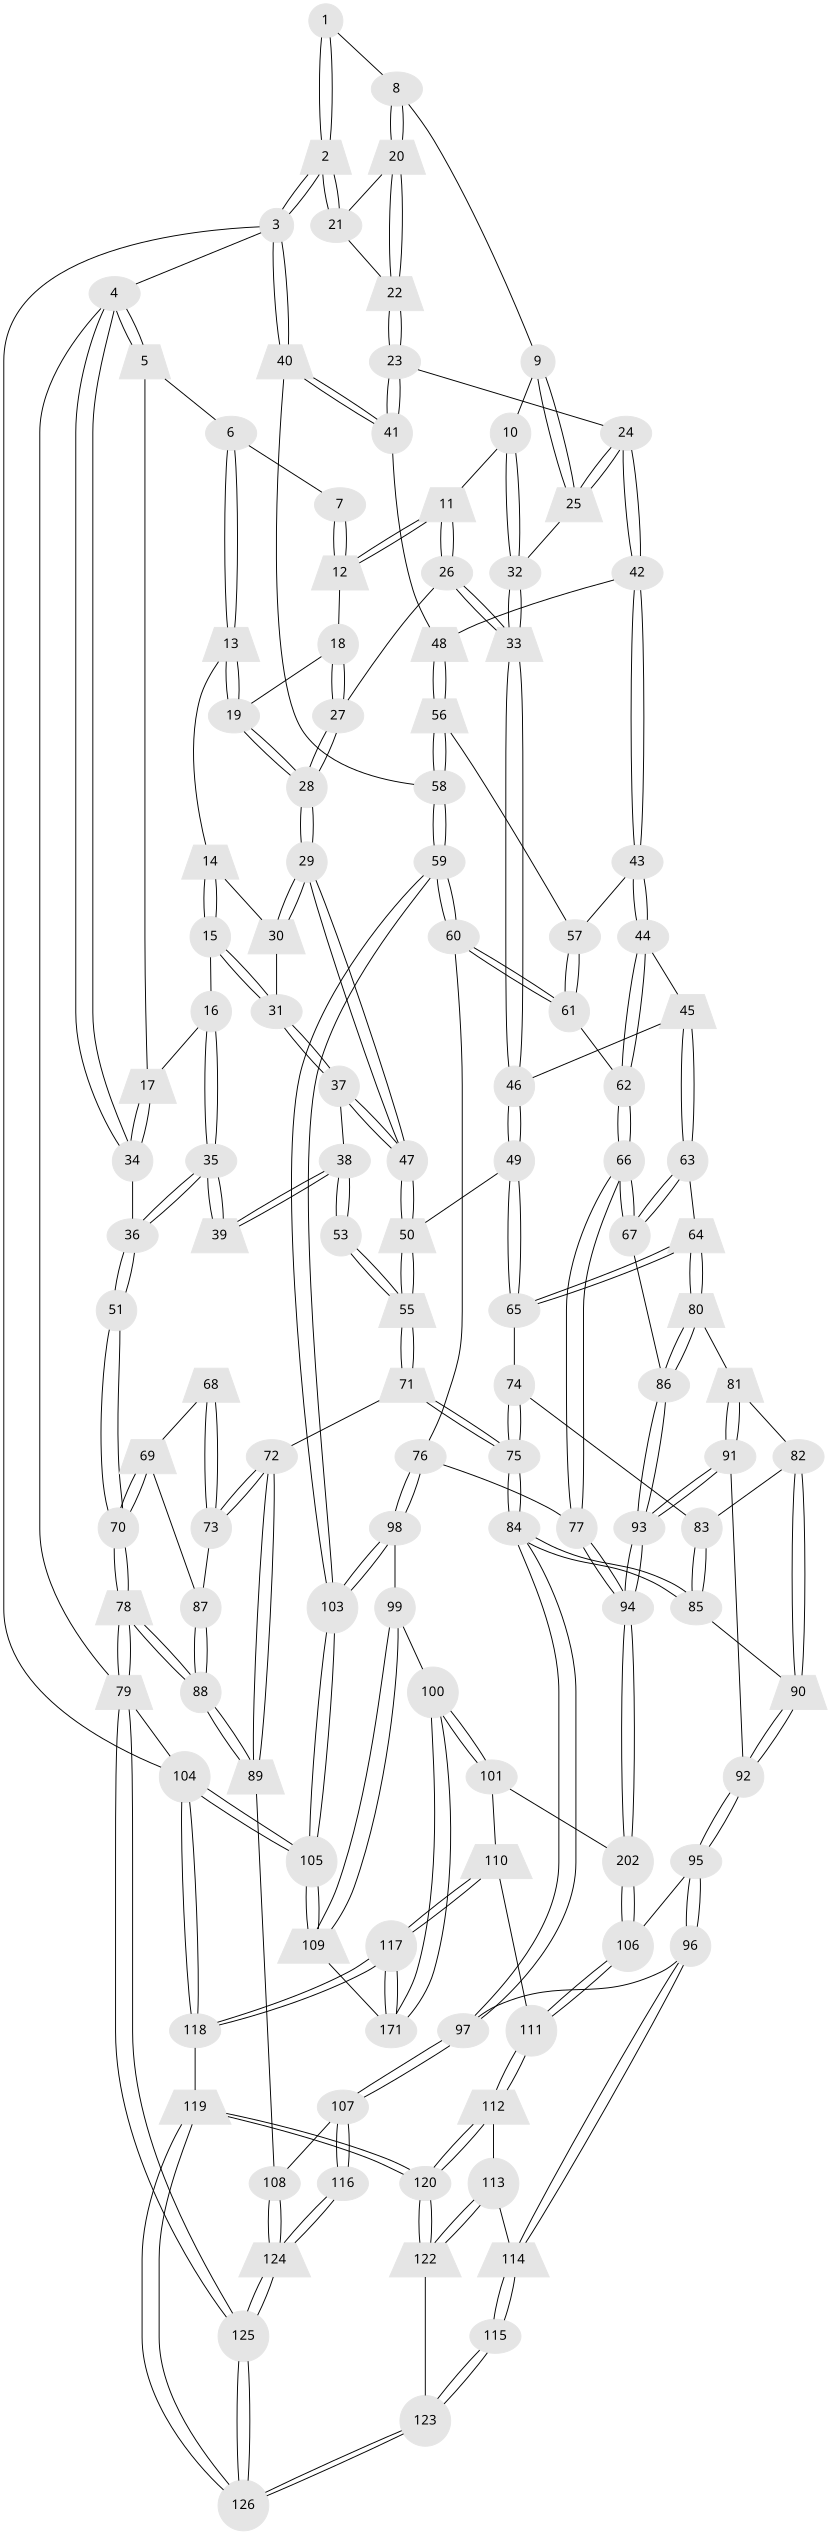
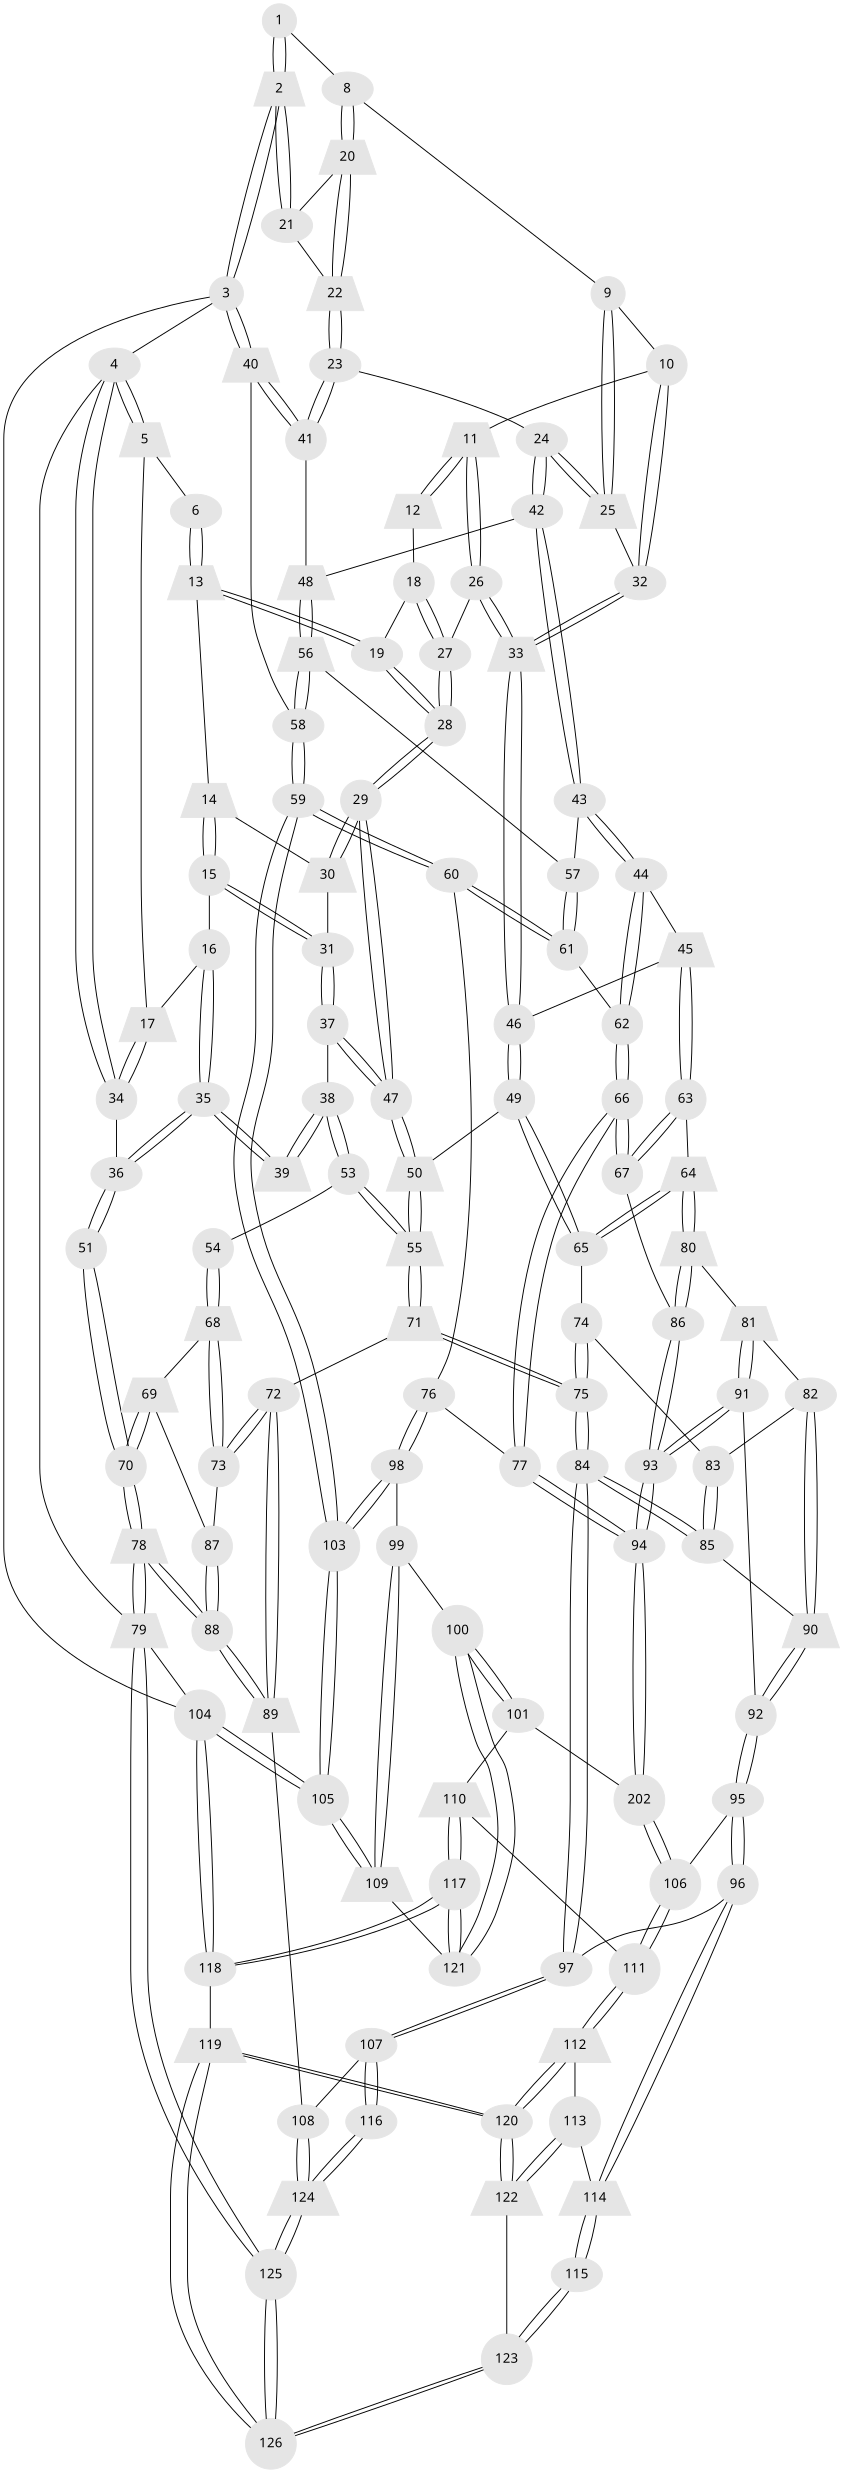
(340, 505) -> none
none -> (213, 1249)
(391, 2031) -> (455, 1969)
